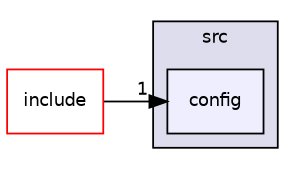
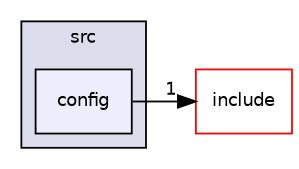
(127, 101) -> (157, 101)
